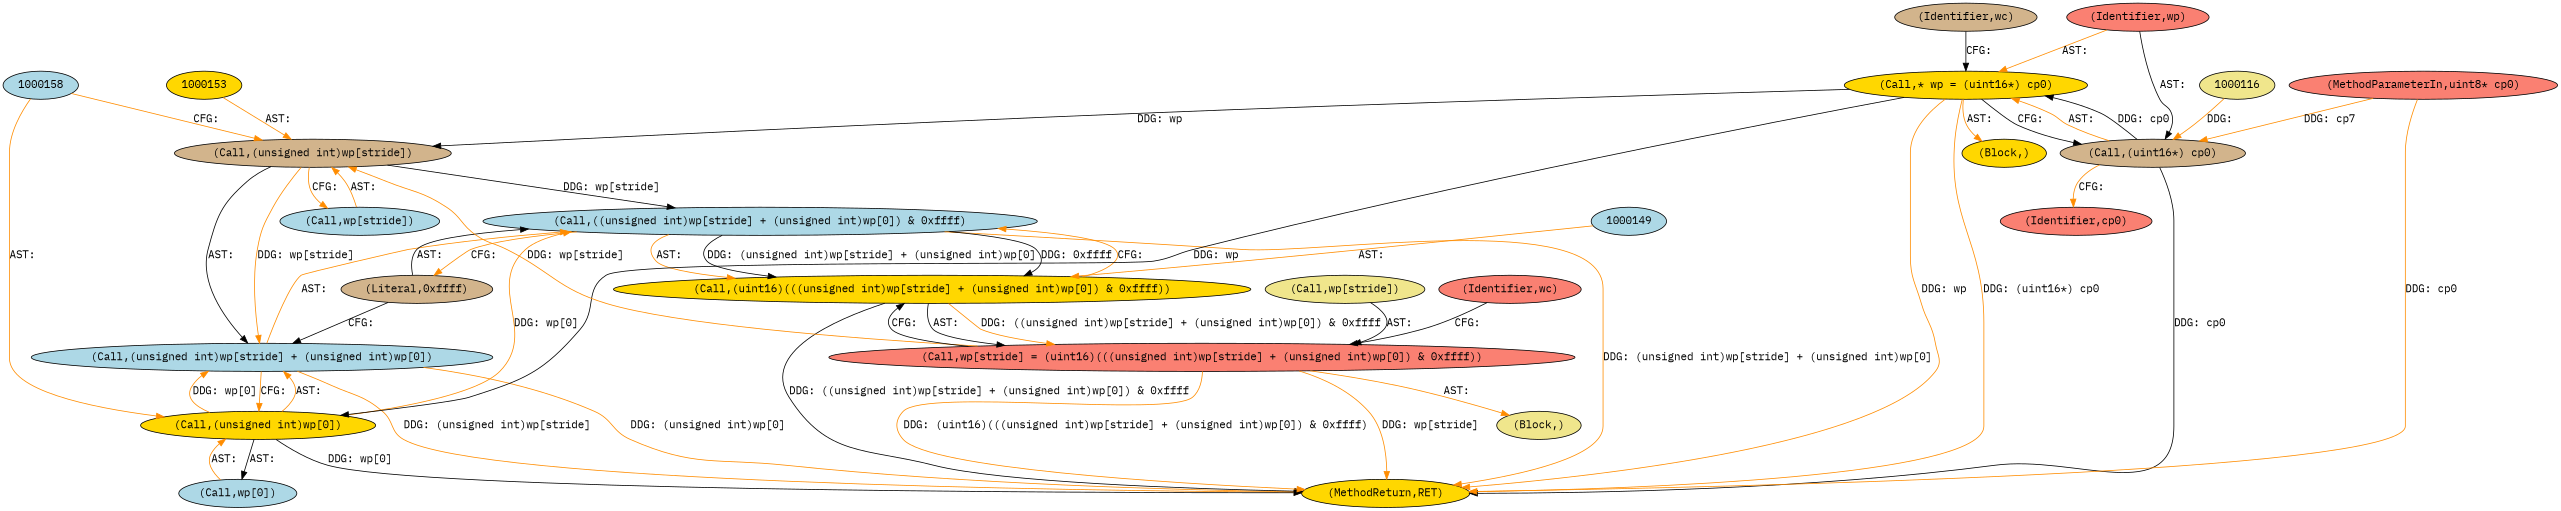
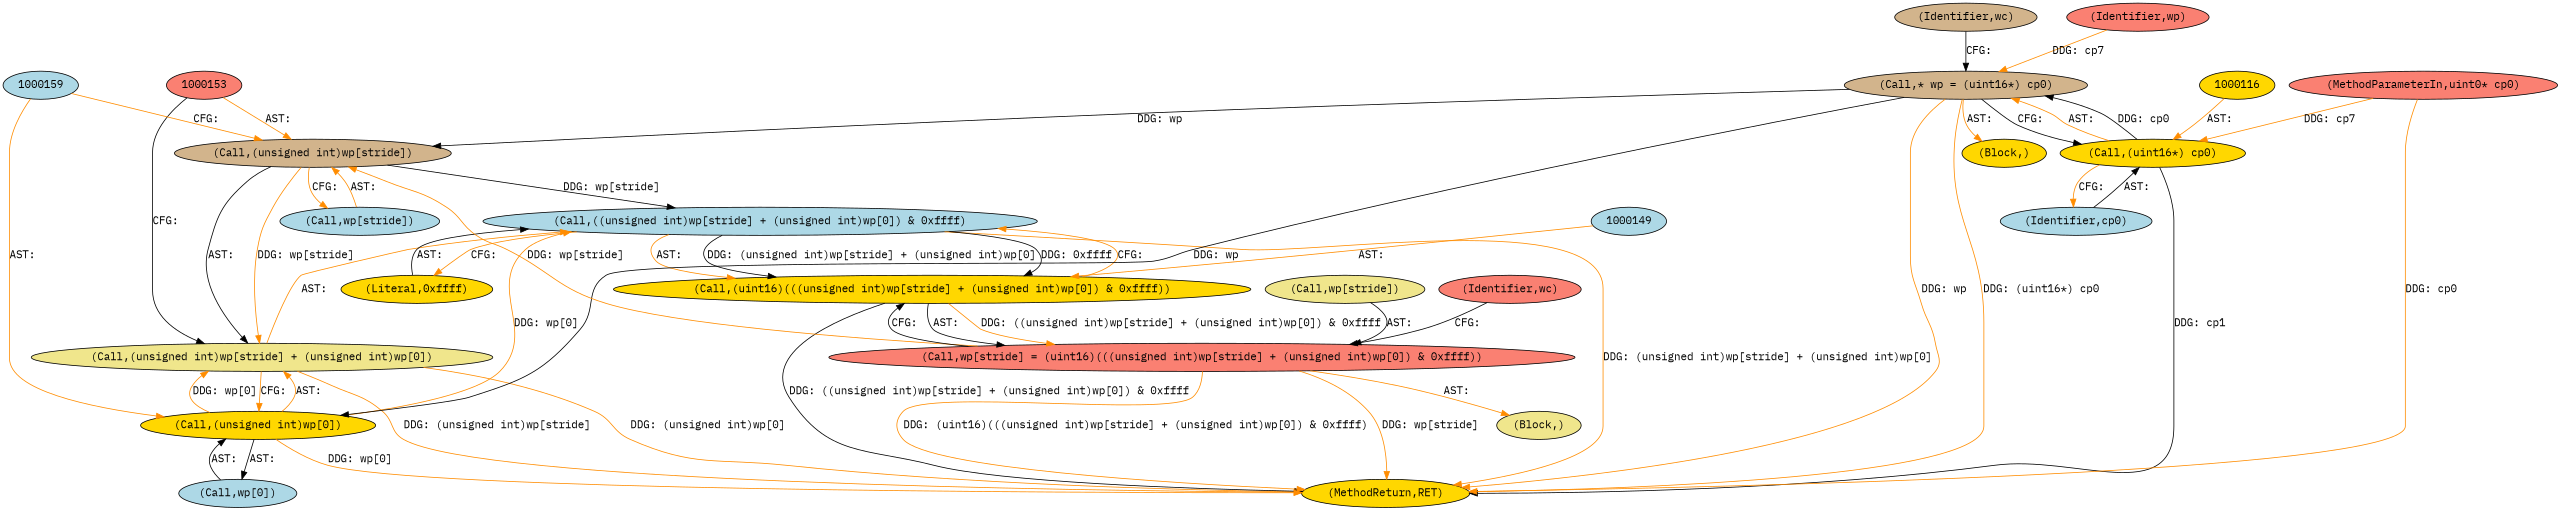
(2078, 51) -> (2078, 51)
(2153, 84) -> (2114, 191)
(41, 85) -> (41, 85)
(204, 85) -> (204, 85)
(1966, 85) -> (1966, 85)
(2237, 85) -> (2237, 85)
(2423, 85) -> (2423, 85)
(2223, 119) -> (2223, 119)
(2153, 153) -> (2153, 153)
(2076, 221) -> (2076, 221)
(417, 289) -> (417, 289)
(344, 321) -> (153, 224)
(2200, 323) -> (2200, 323)
(262, 357) -> (262, 357)
(210, 462) -> (210, 462)
(781, 489) -> (781, 489)
